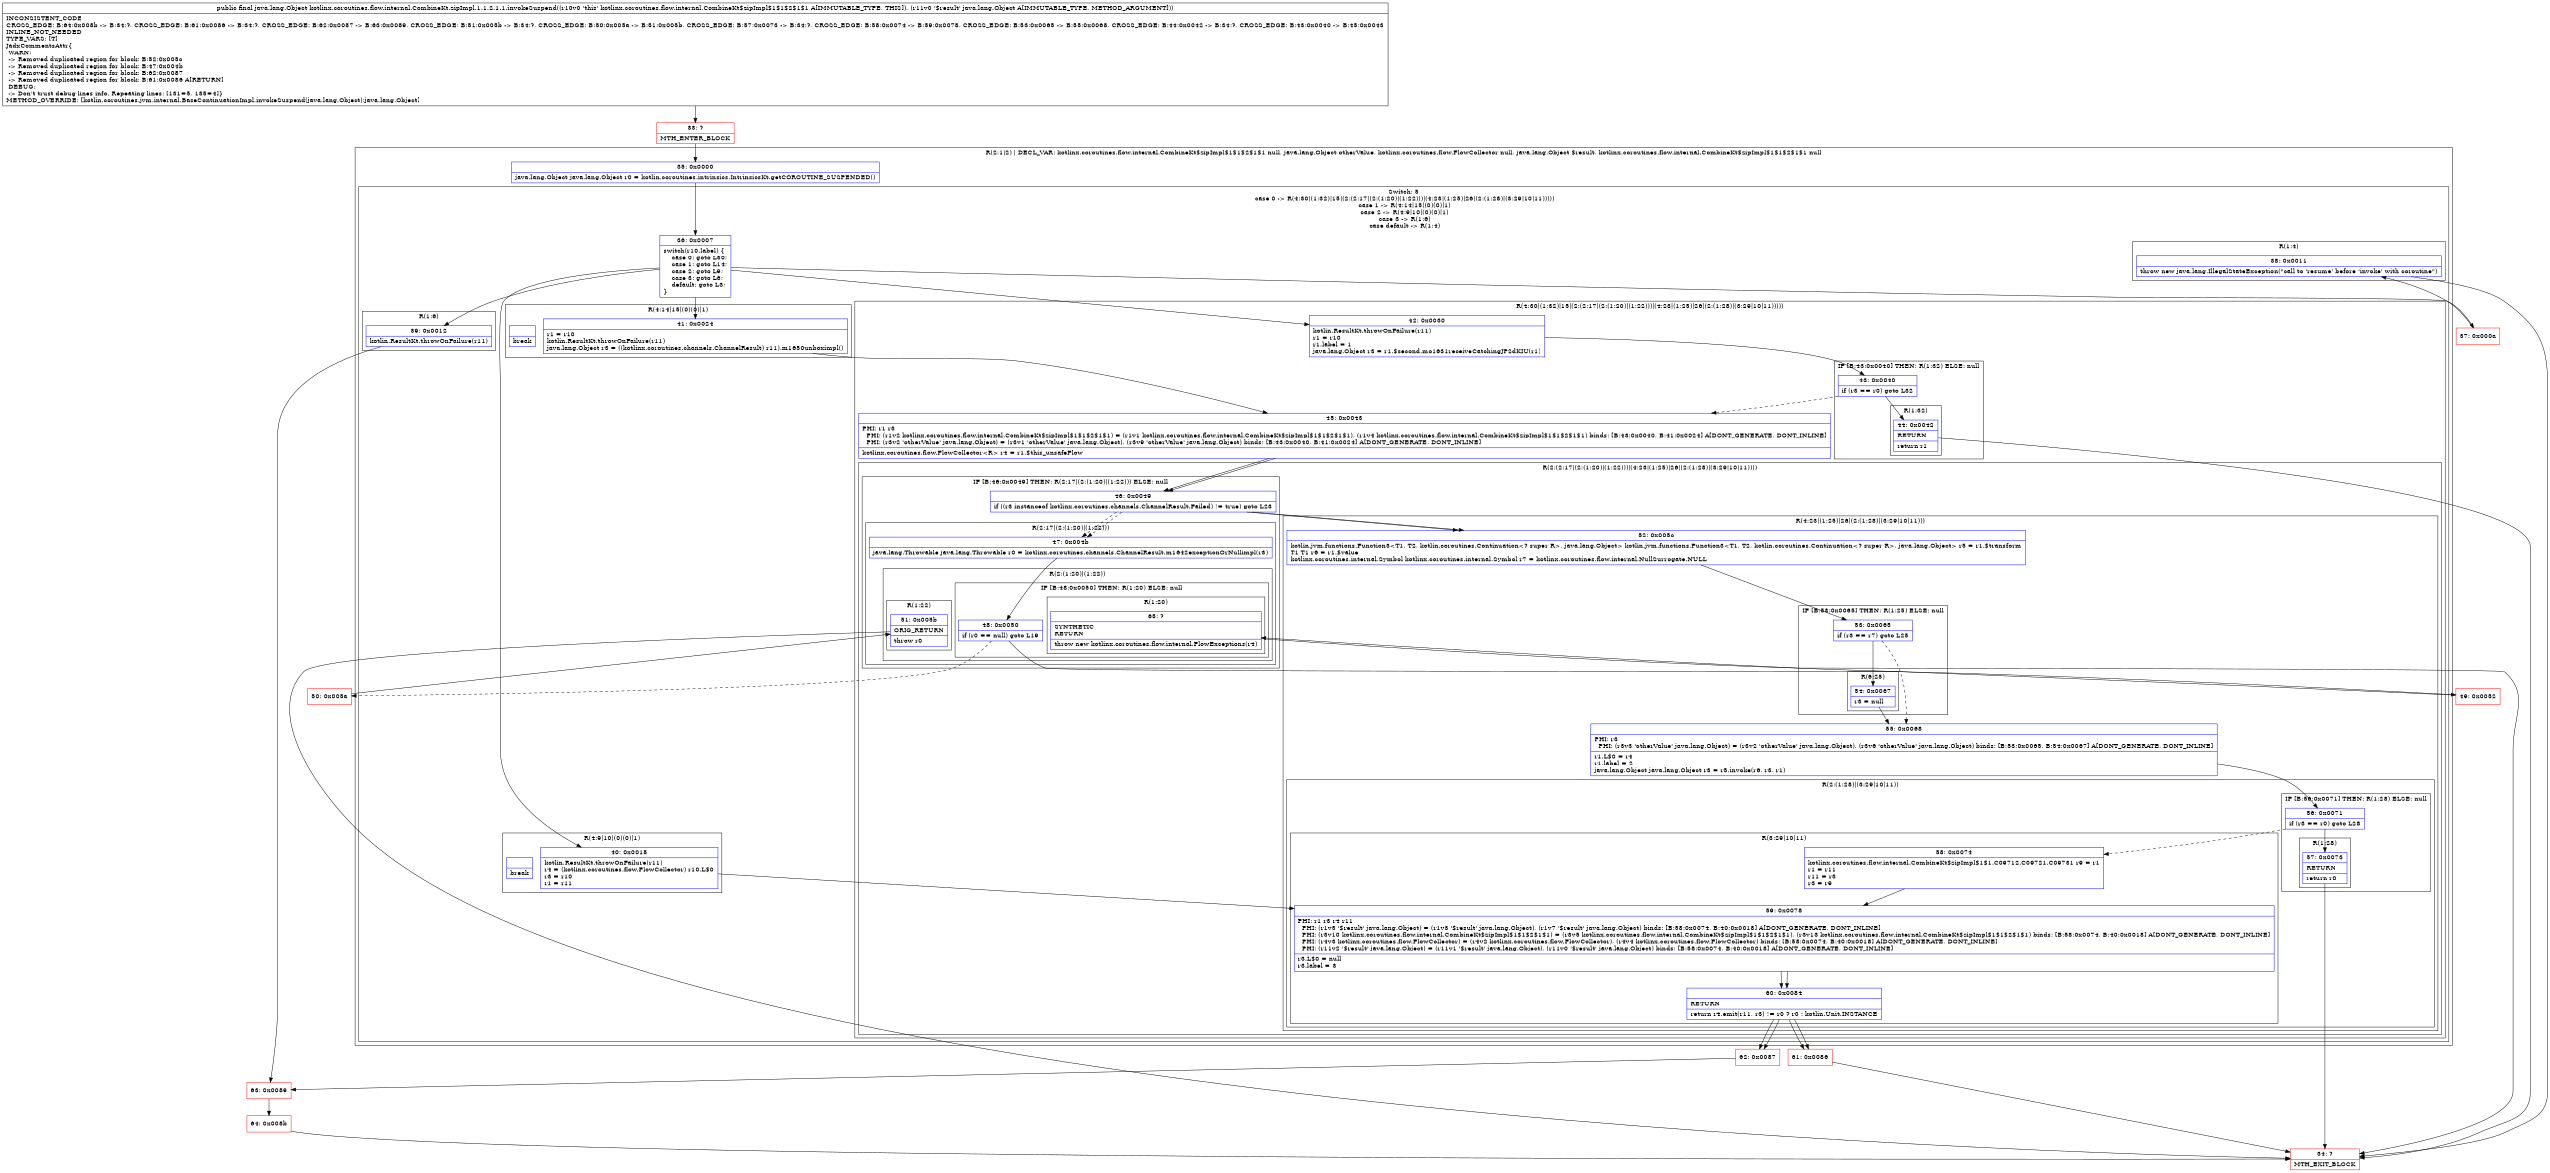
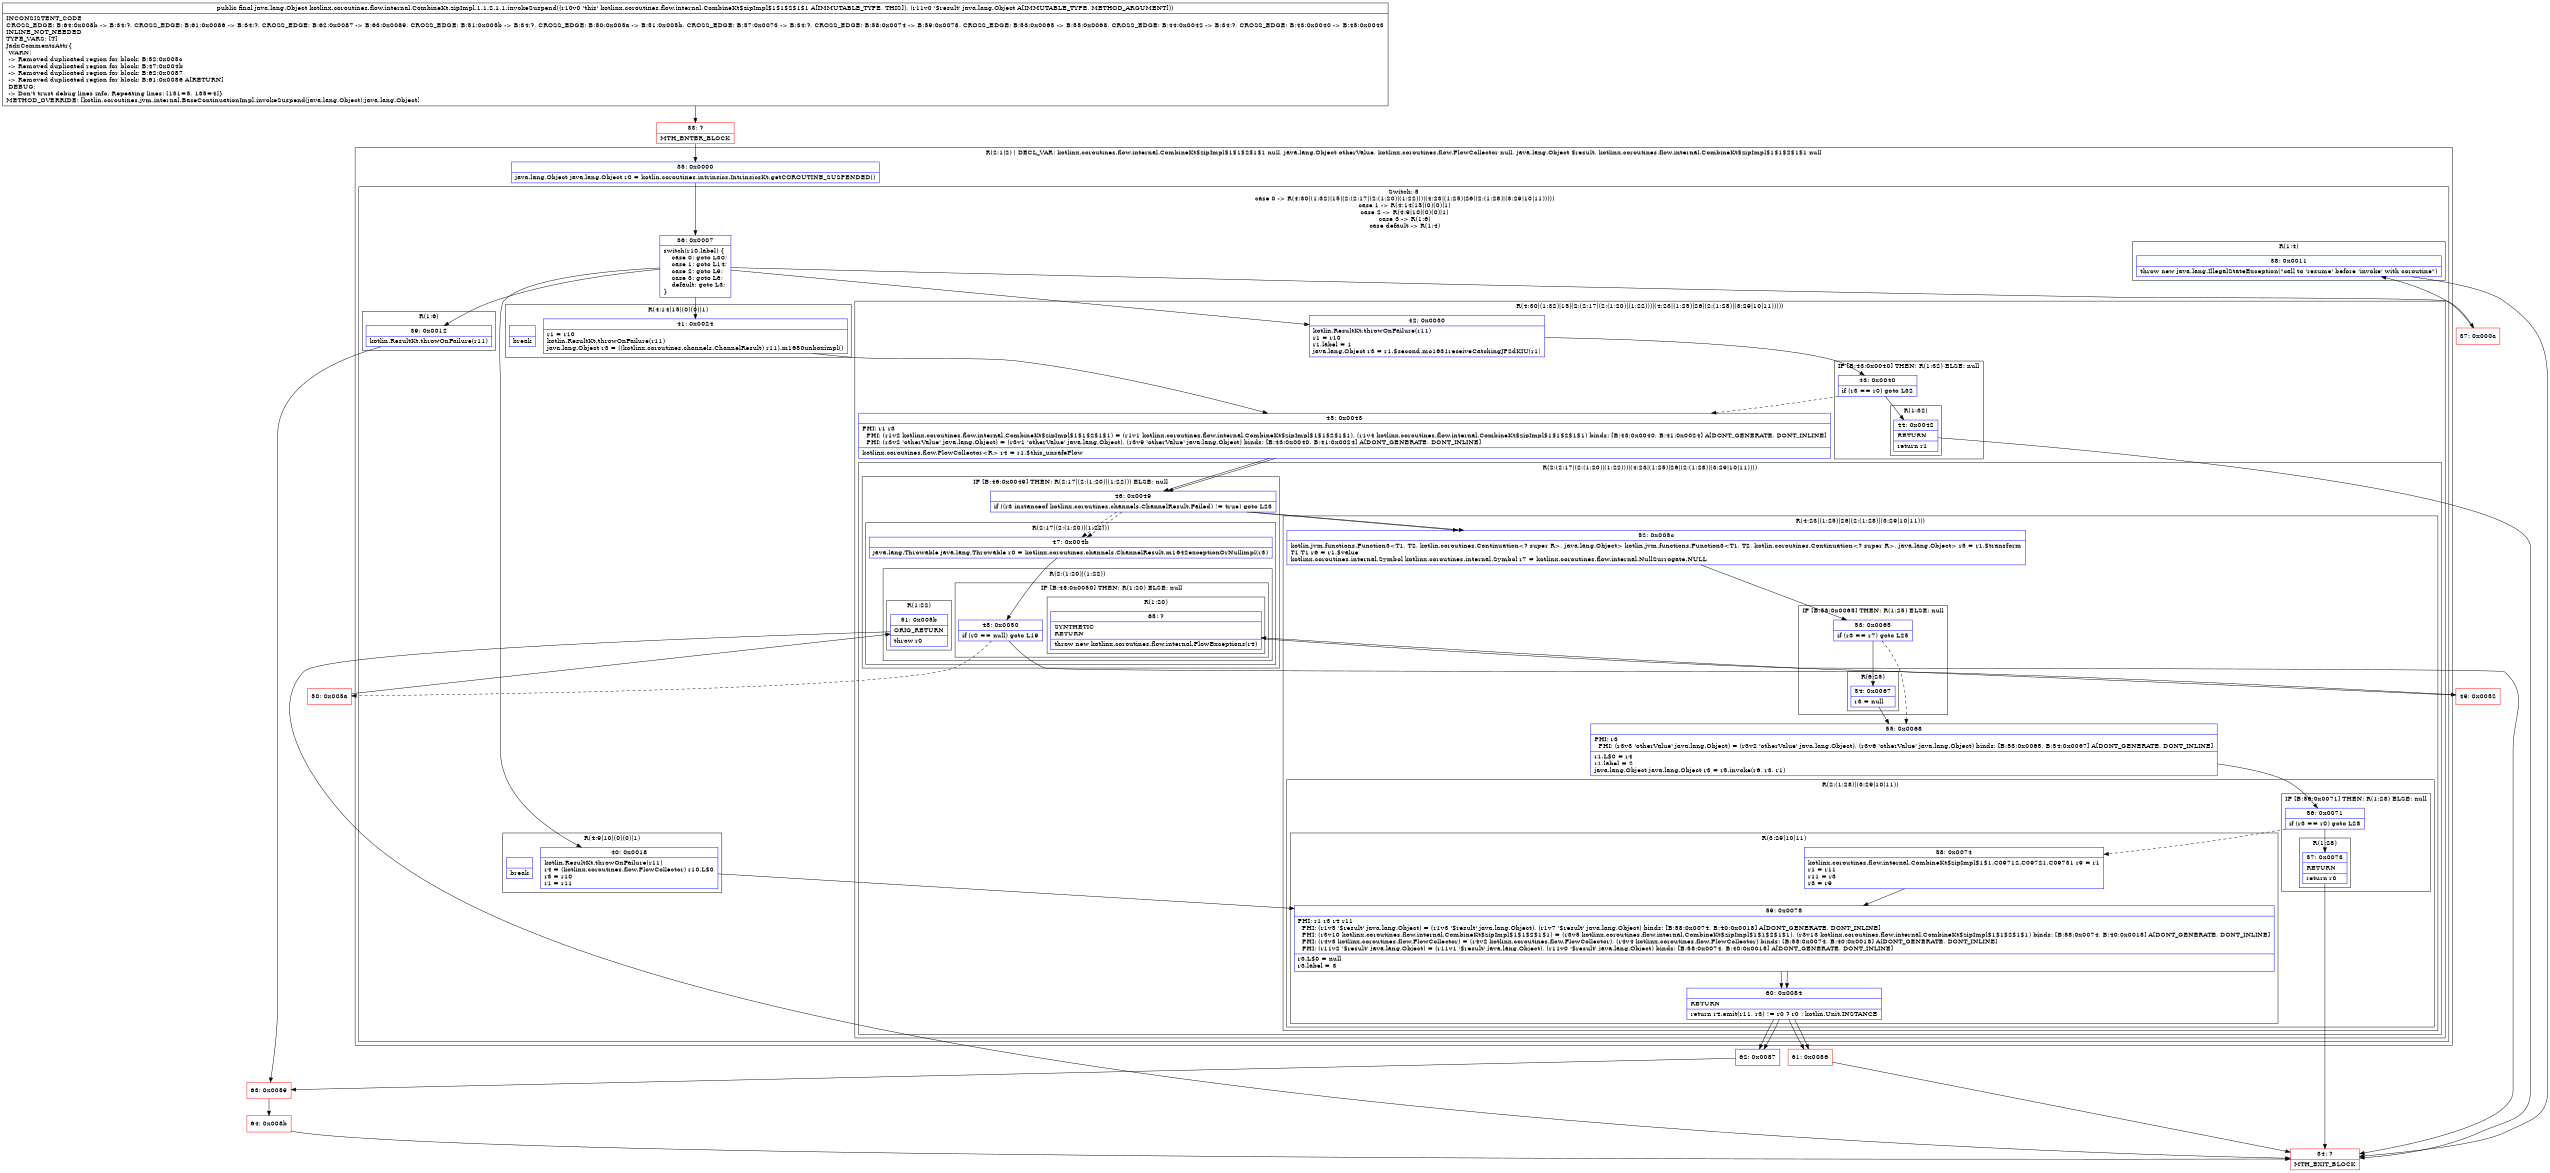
(1758, 1057) -> (1758, 1057)
